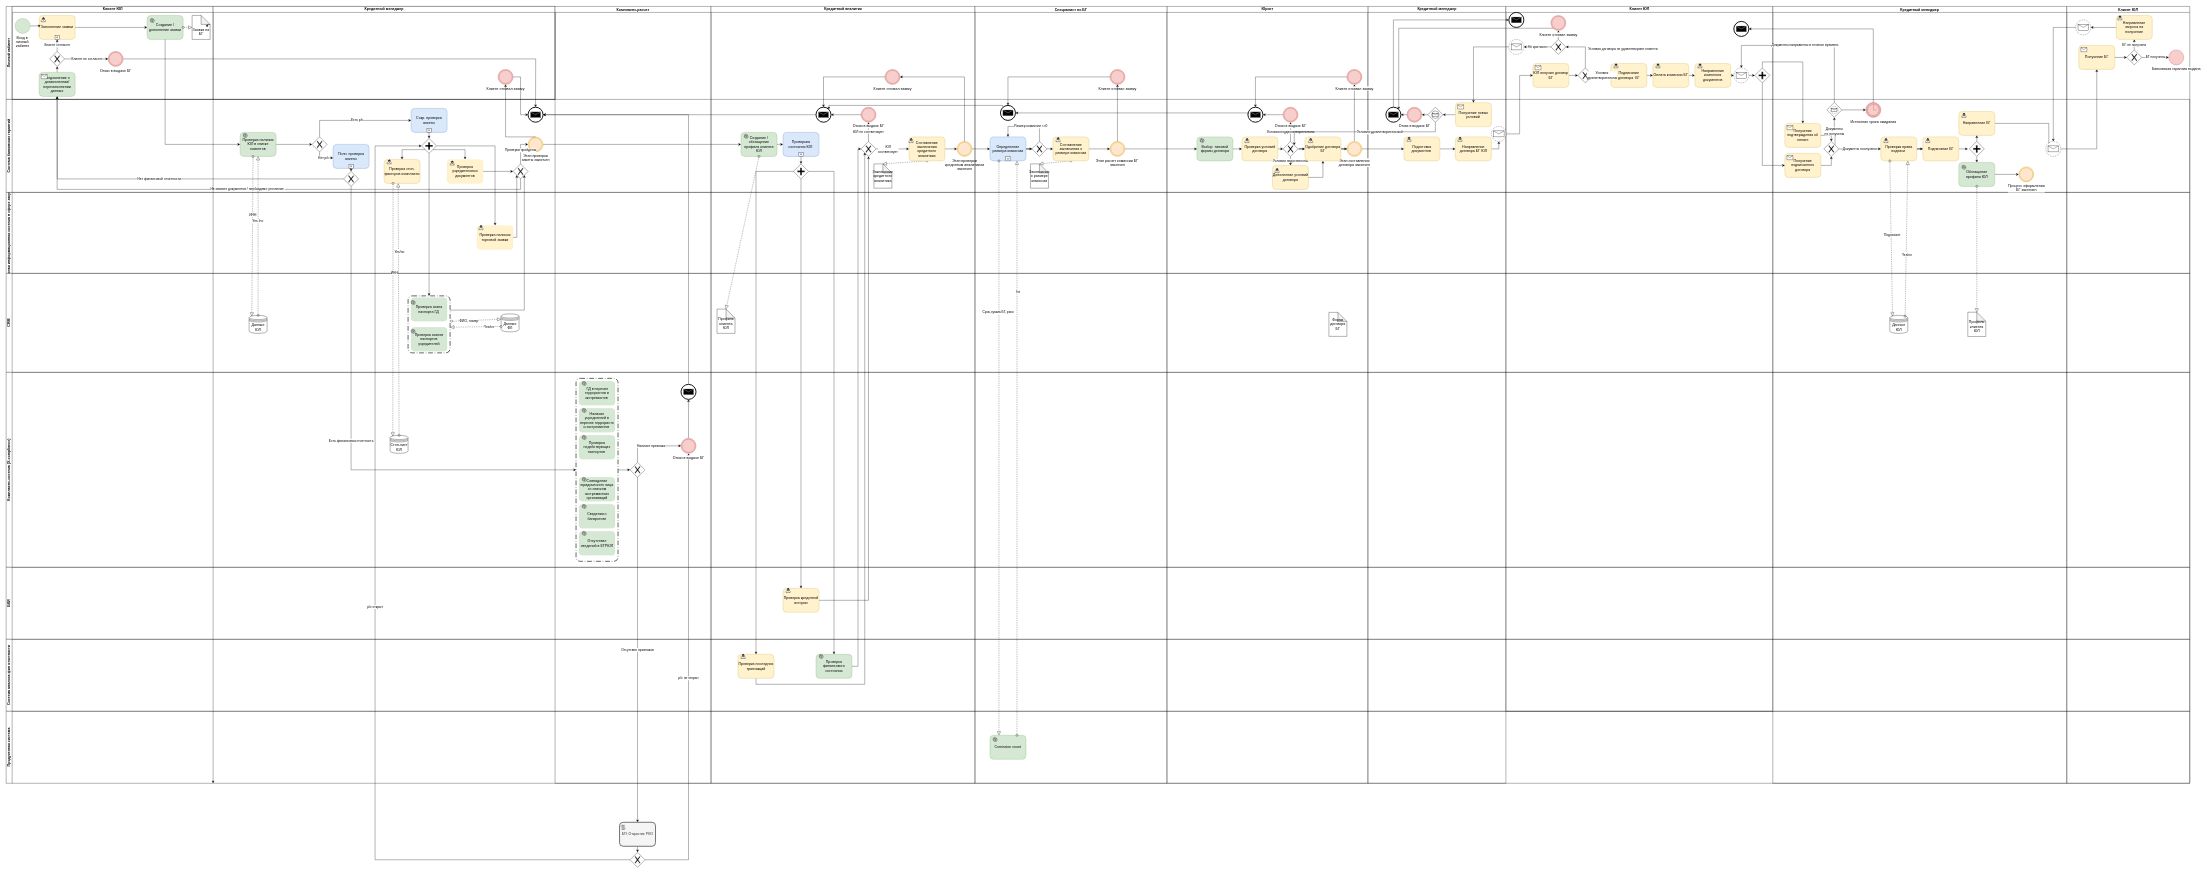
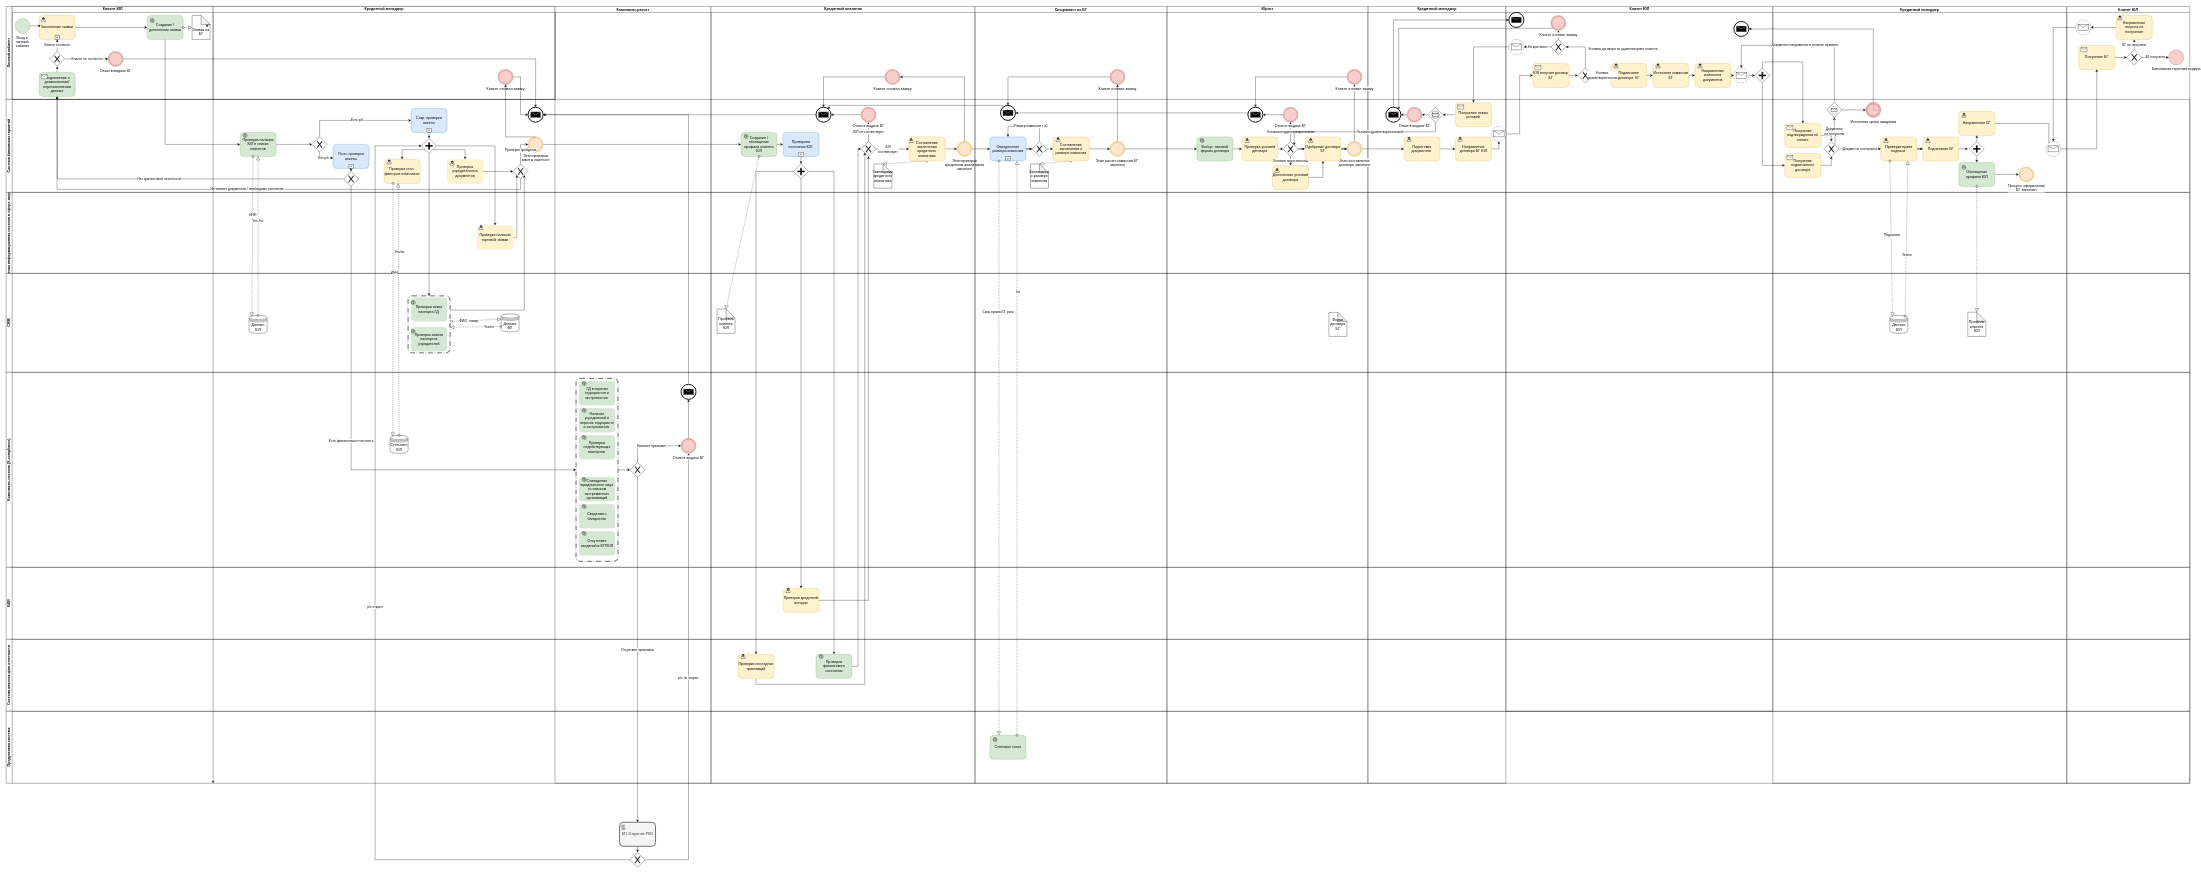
(1671, 75) -> (1671, 75)
